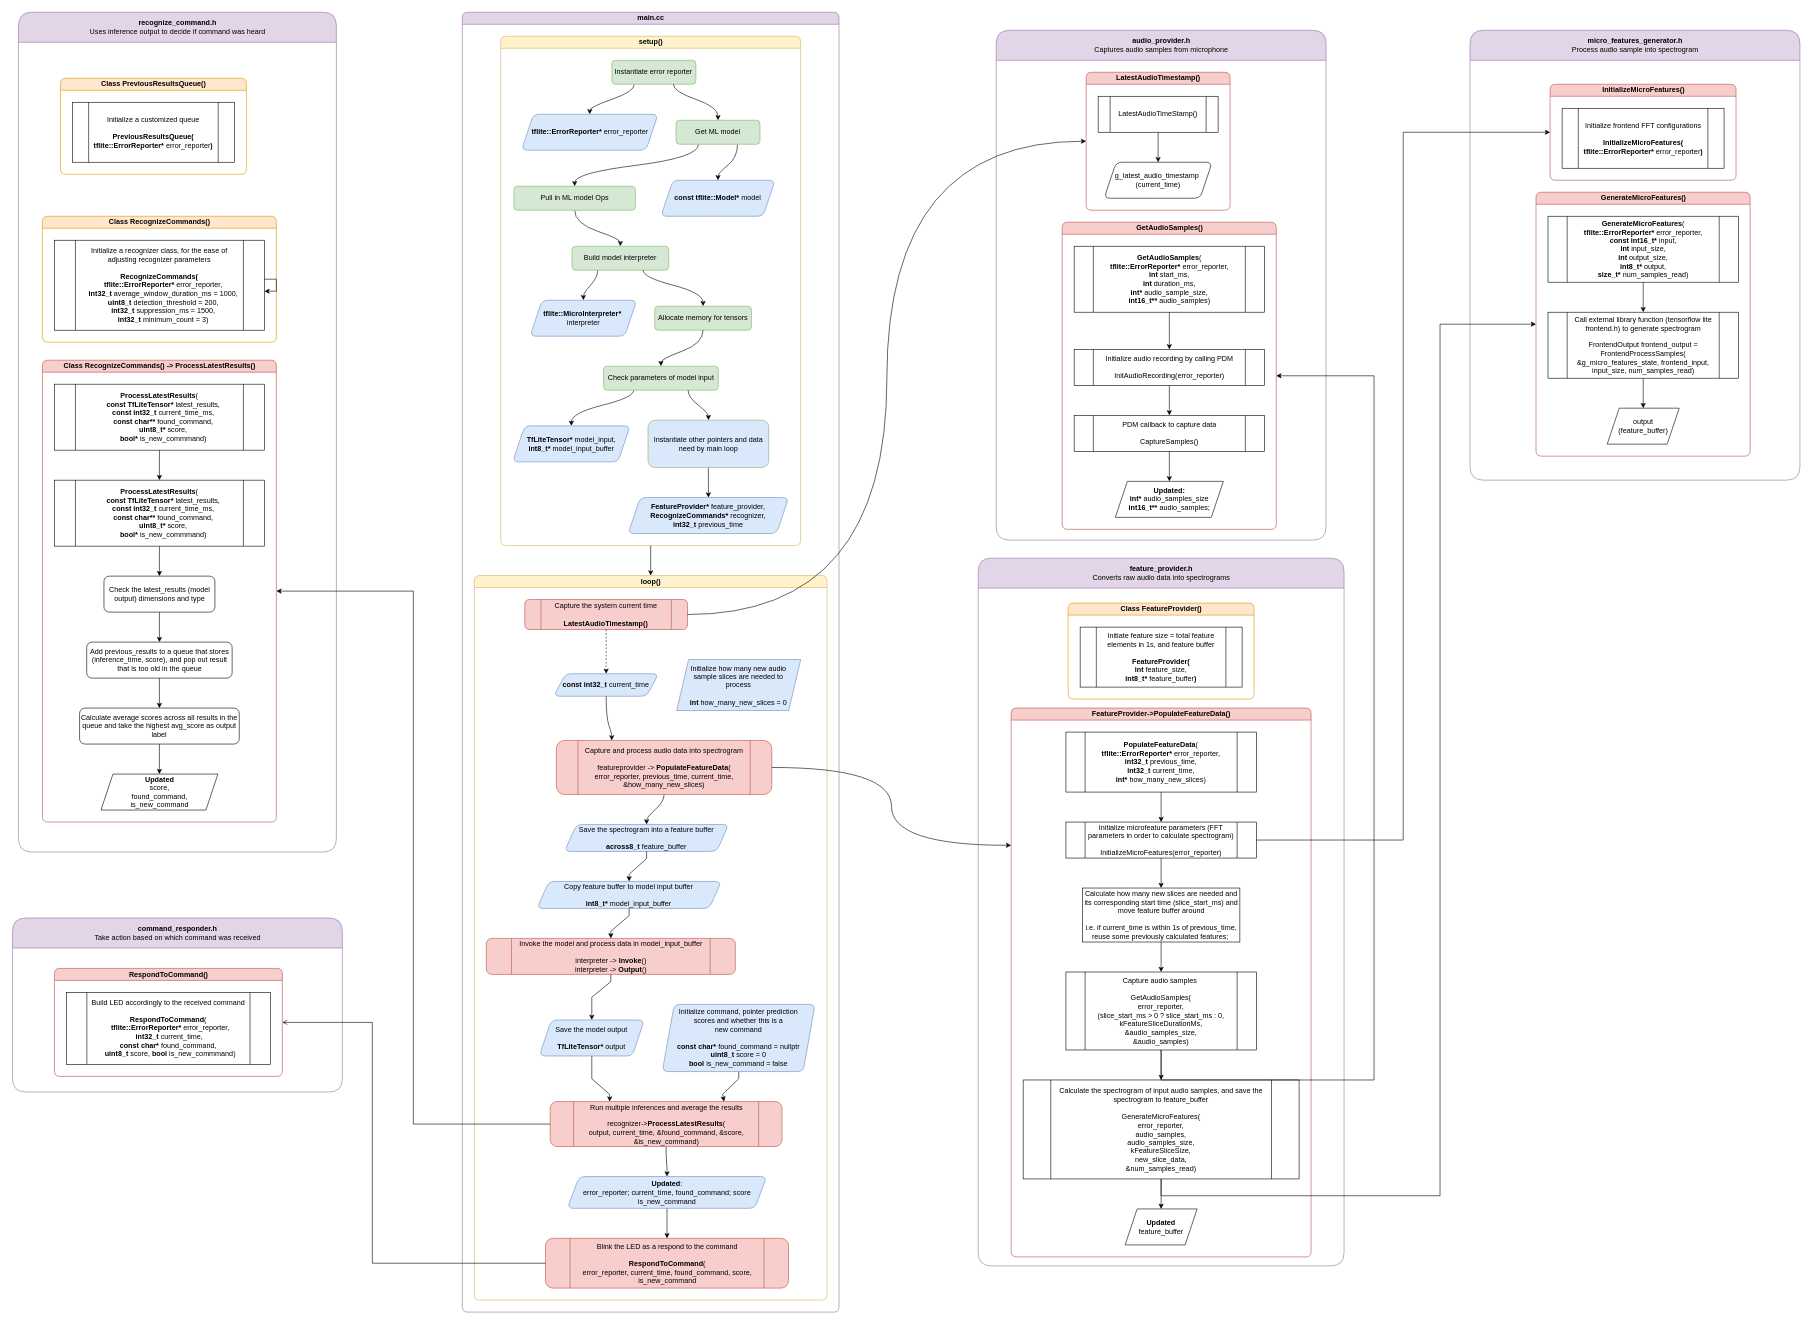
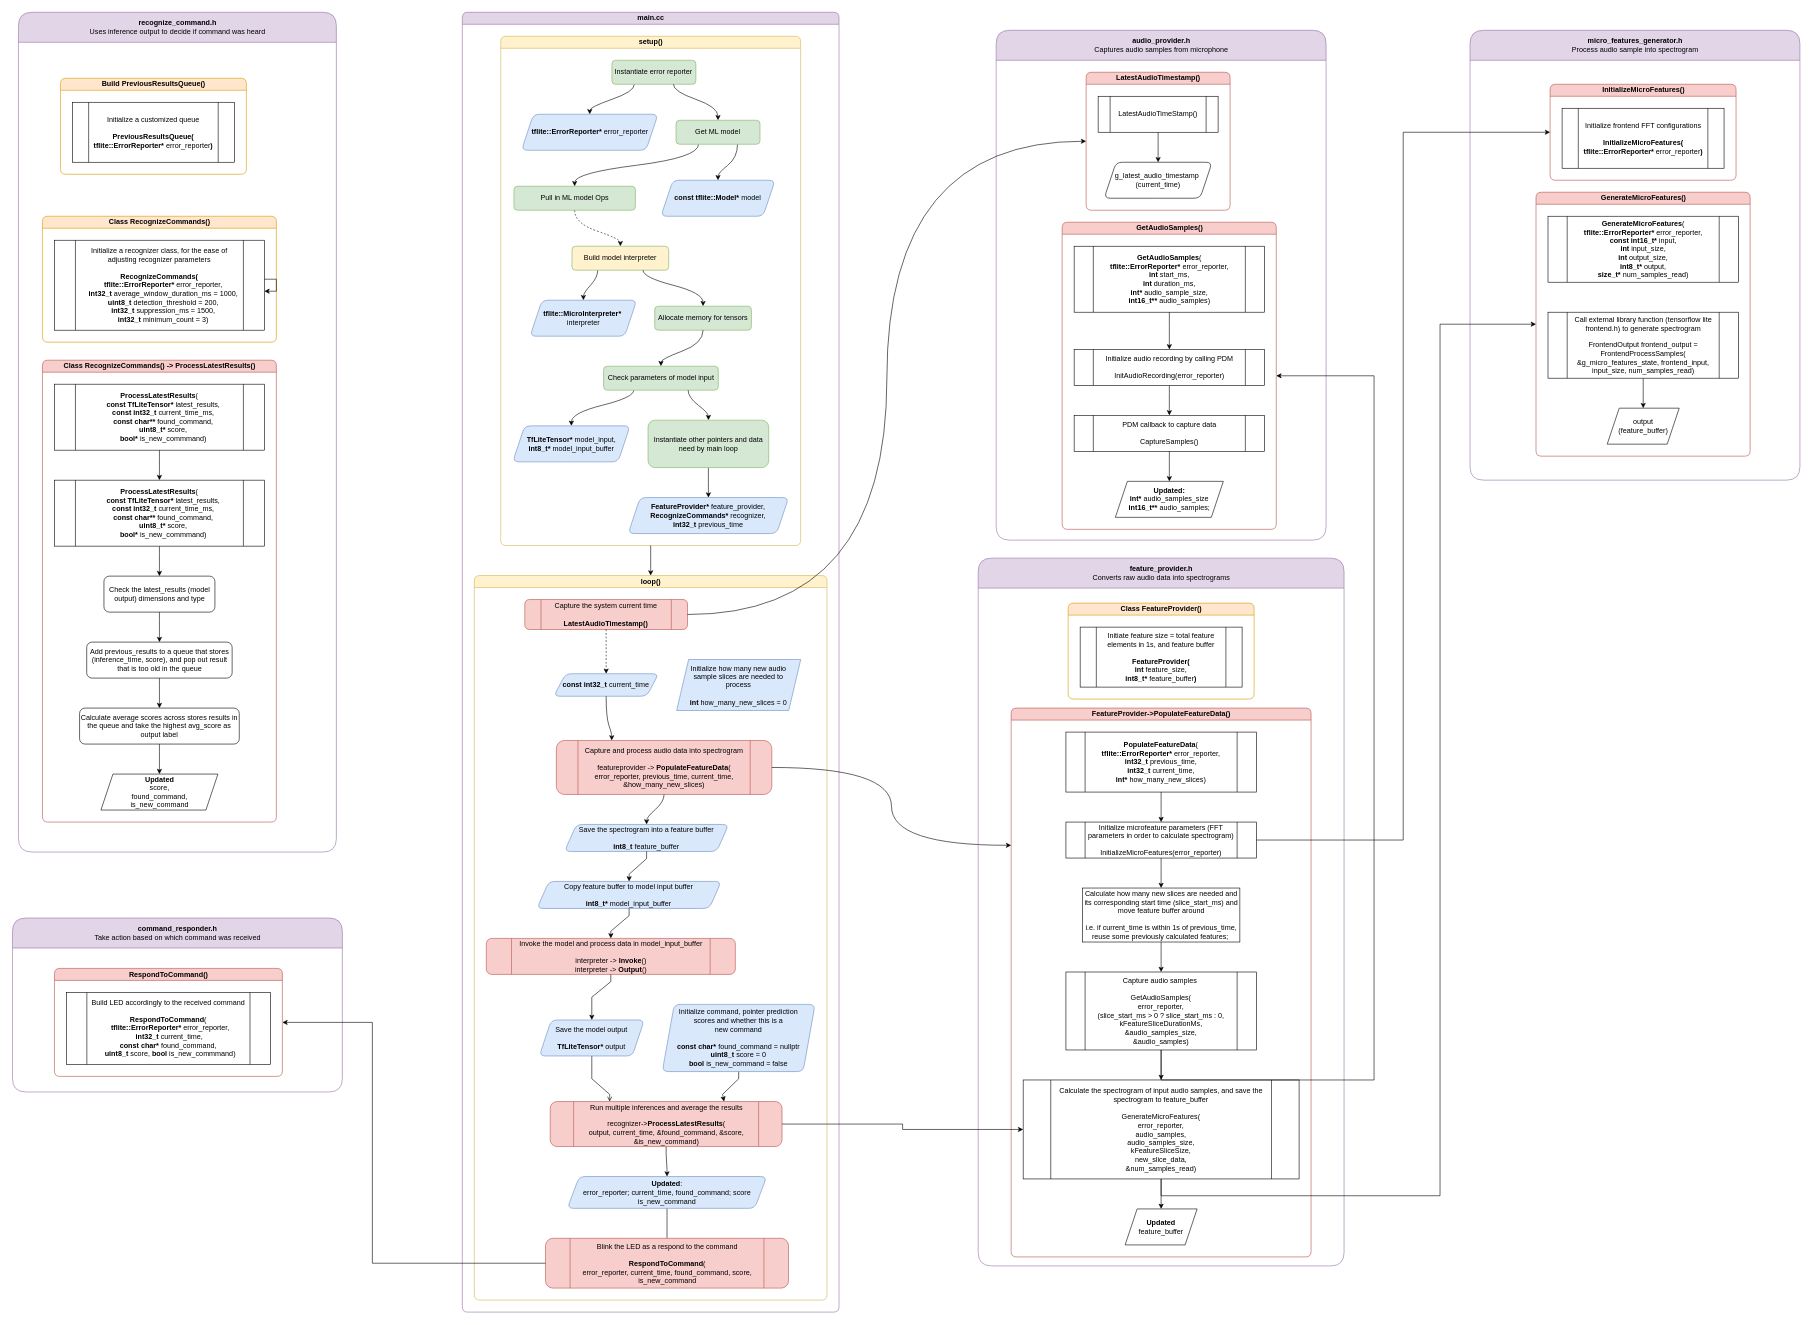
(154, 84) -> (154, 84)
(593, 230) -> (593, 230)
(620, 258) -> (620, 258)
(1644, 306) -> none
(708, 444) -> (708, 444)
(159, 726) -> (159, 726)
(647, 839) -> (647, 839)
(286, 1023) -> (287, 1023)
(610, 1096) -> (610, 1097)
(413, 1124) -> (957, 1130)
(667, 1233) -> (667, 1235)
